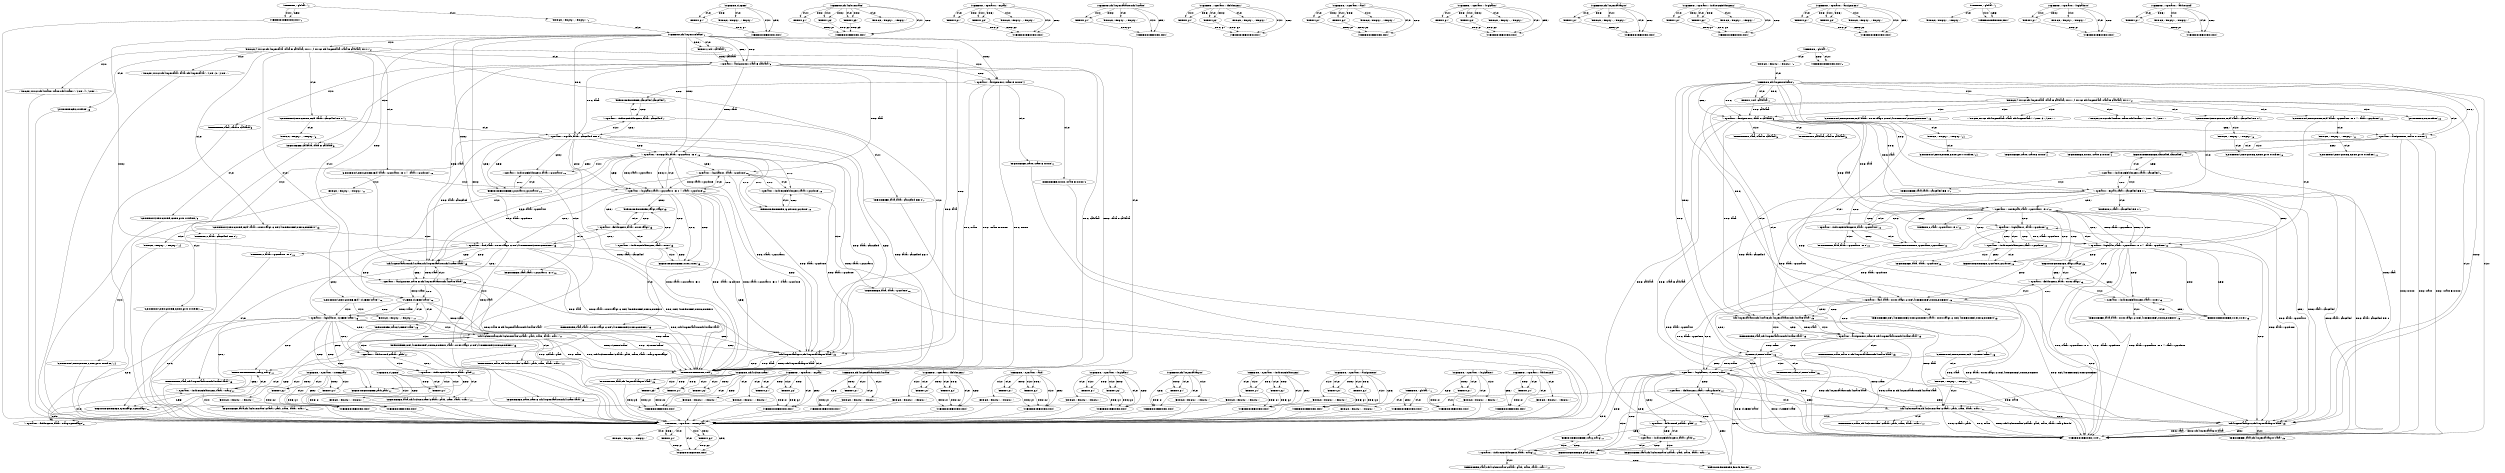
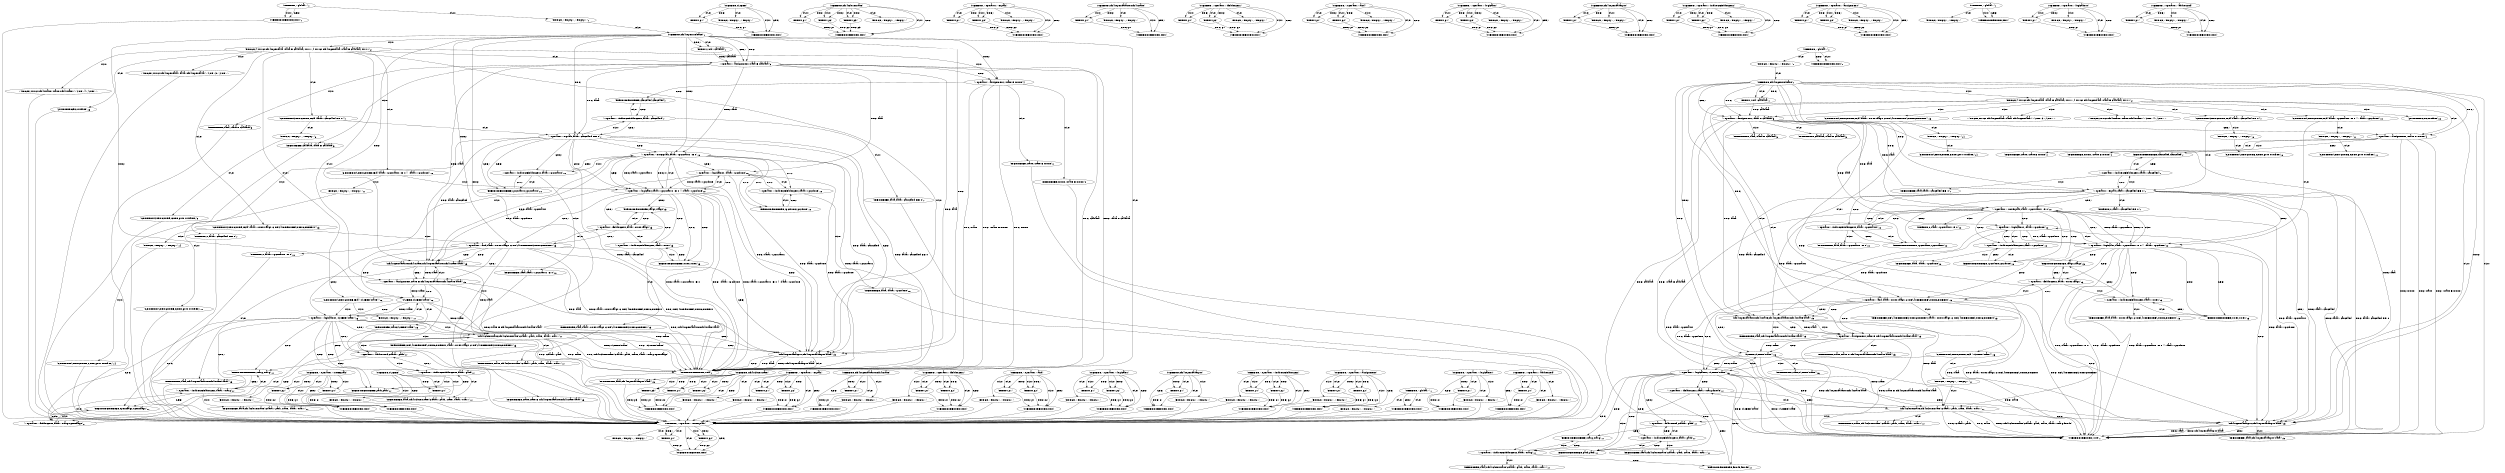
(909, 405) -> (70, 413)
